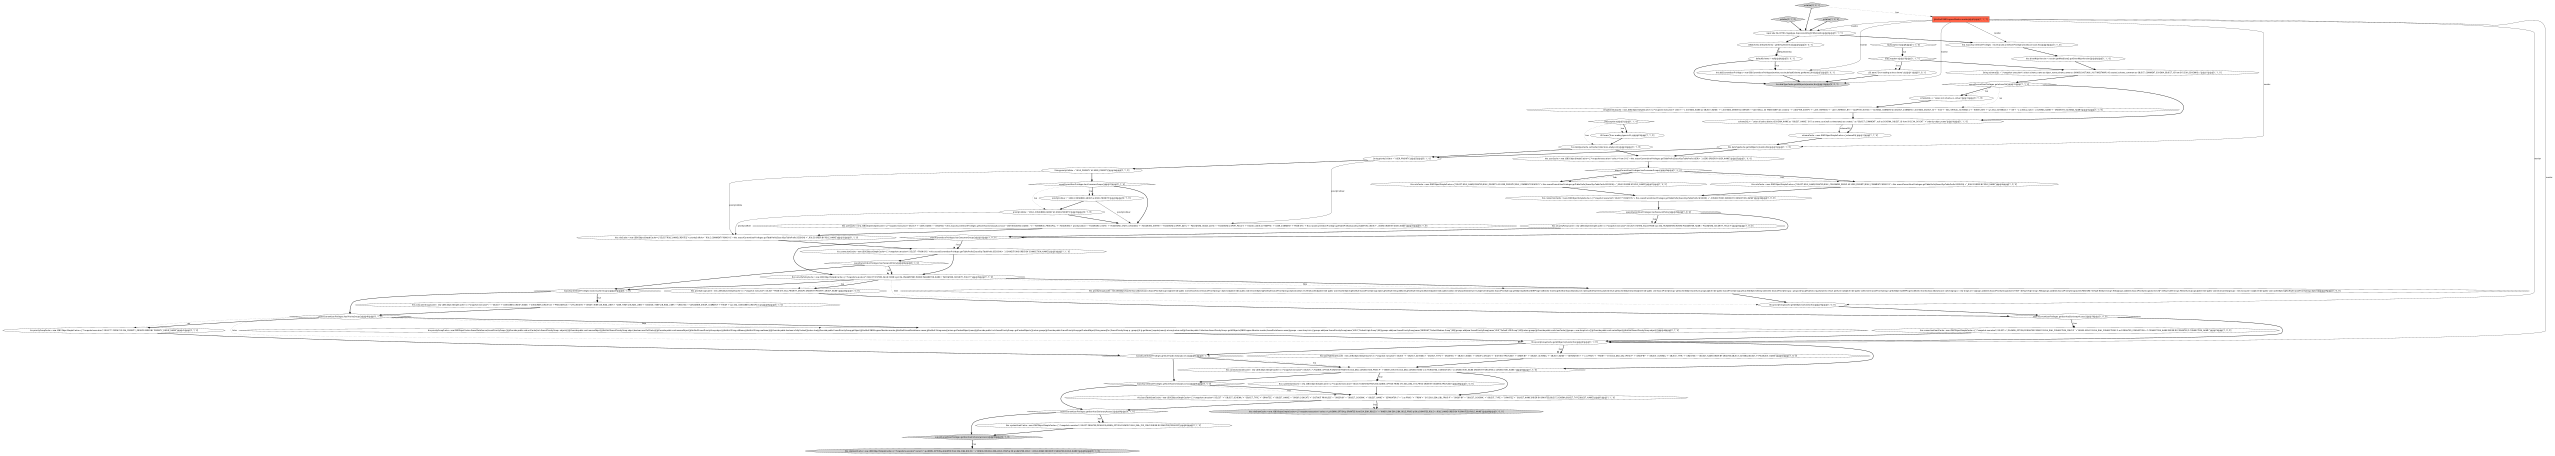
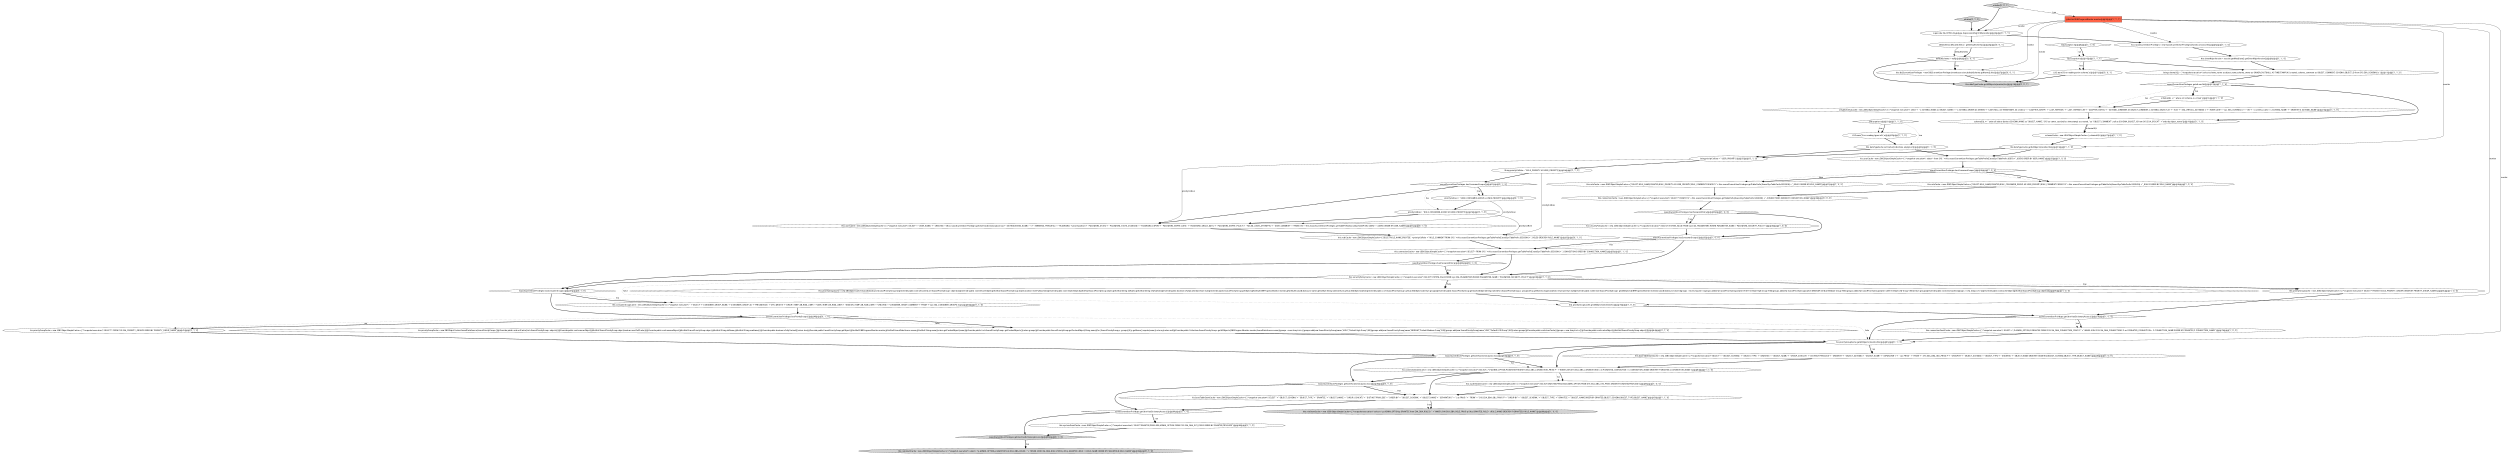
(1877, 11) -> (2041, 12)
(1831, 19) -> none
(1775, 59) -> (1955, 59)
